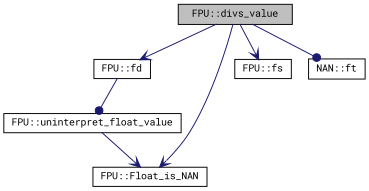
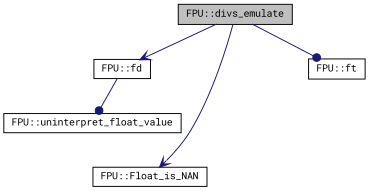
(235, 14) -> (235, 14)
(263, 69) -> none
(337, 69) -> (337, 69)
(118, 147) -> none
